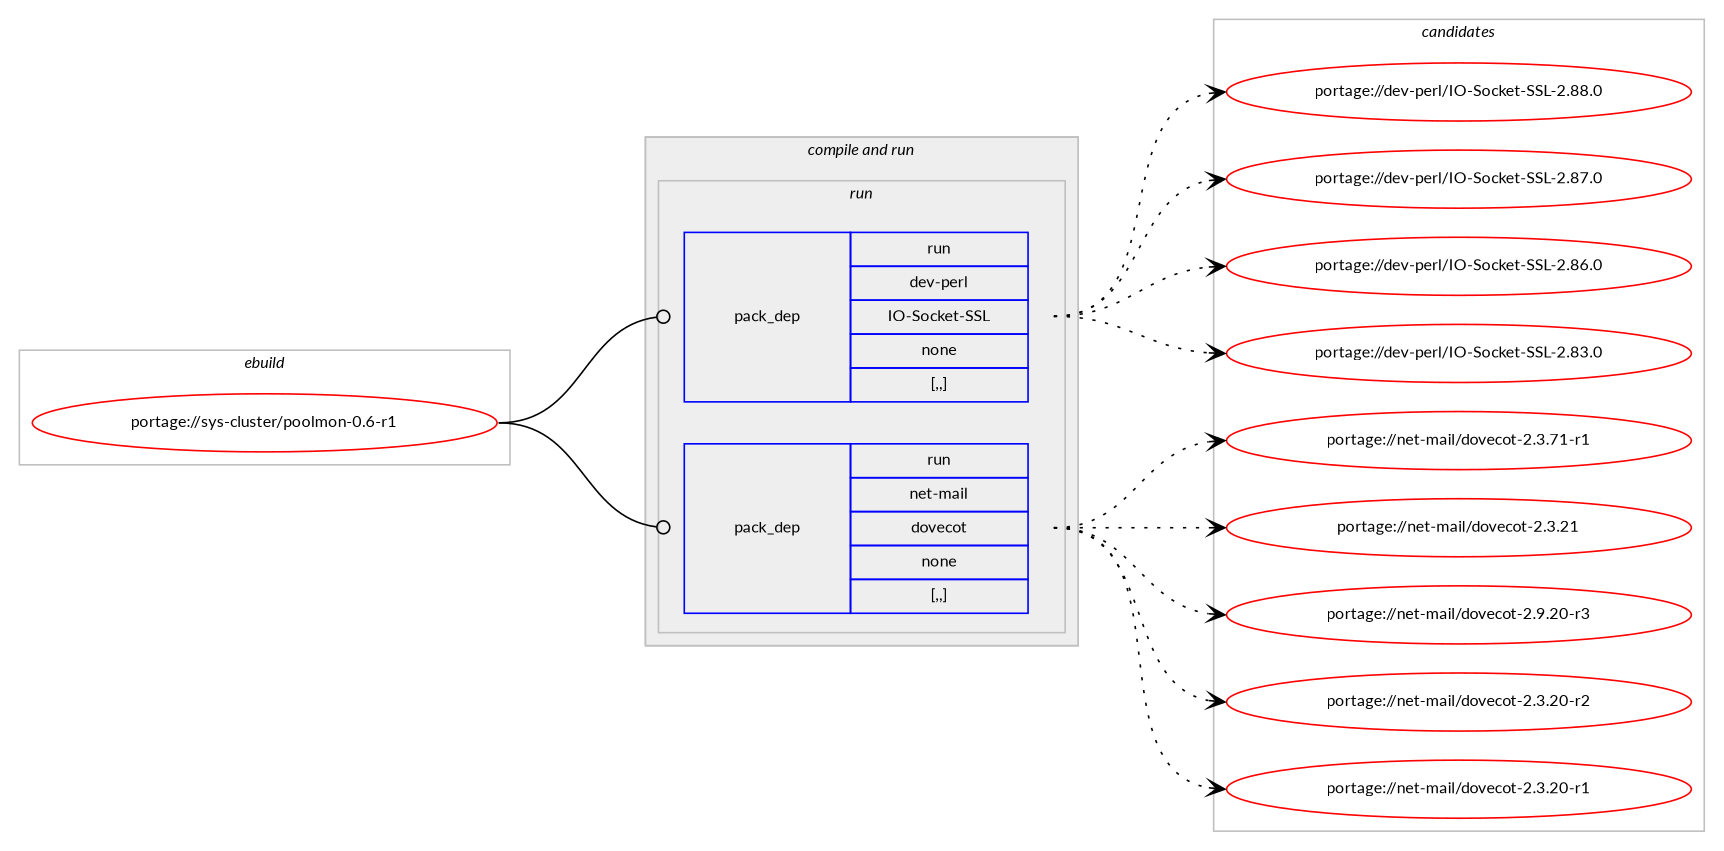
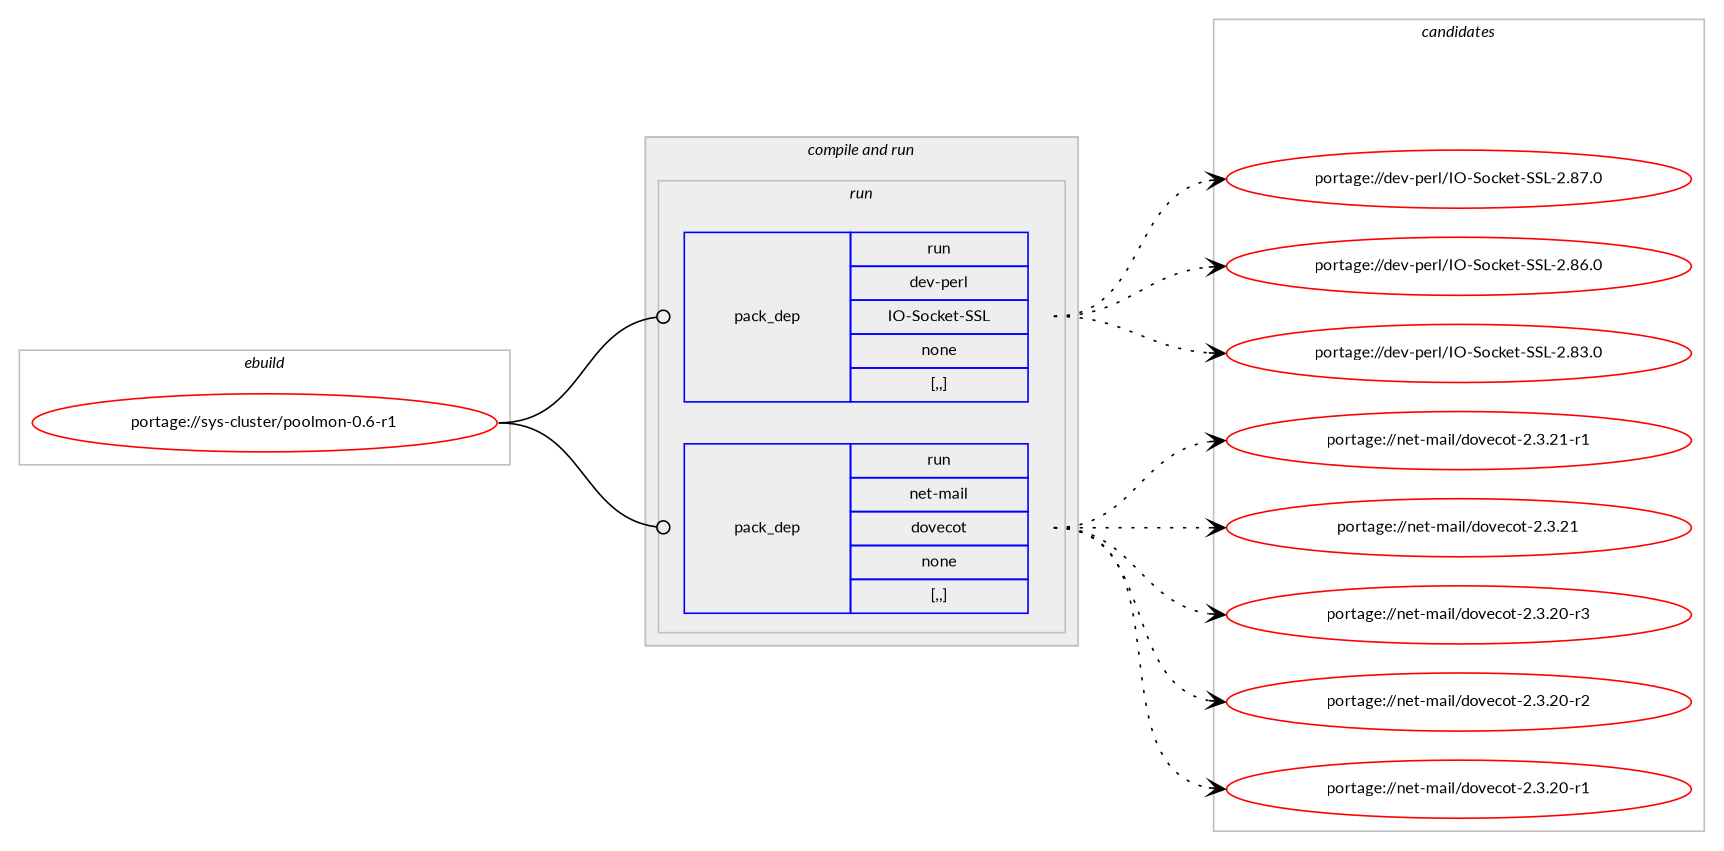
(1459, 92) -> none
(1459, 441) -> (1459, 441)
(1459, 615) -> (1459, 615)
